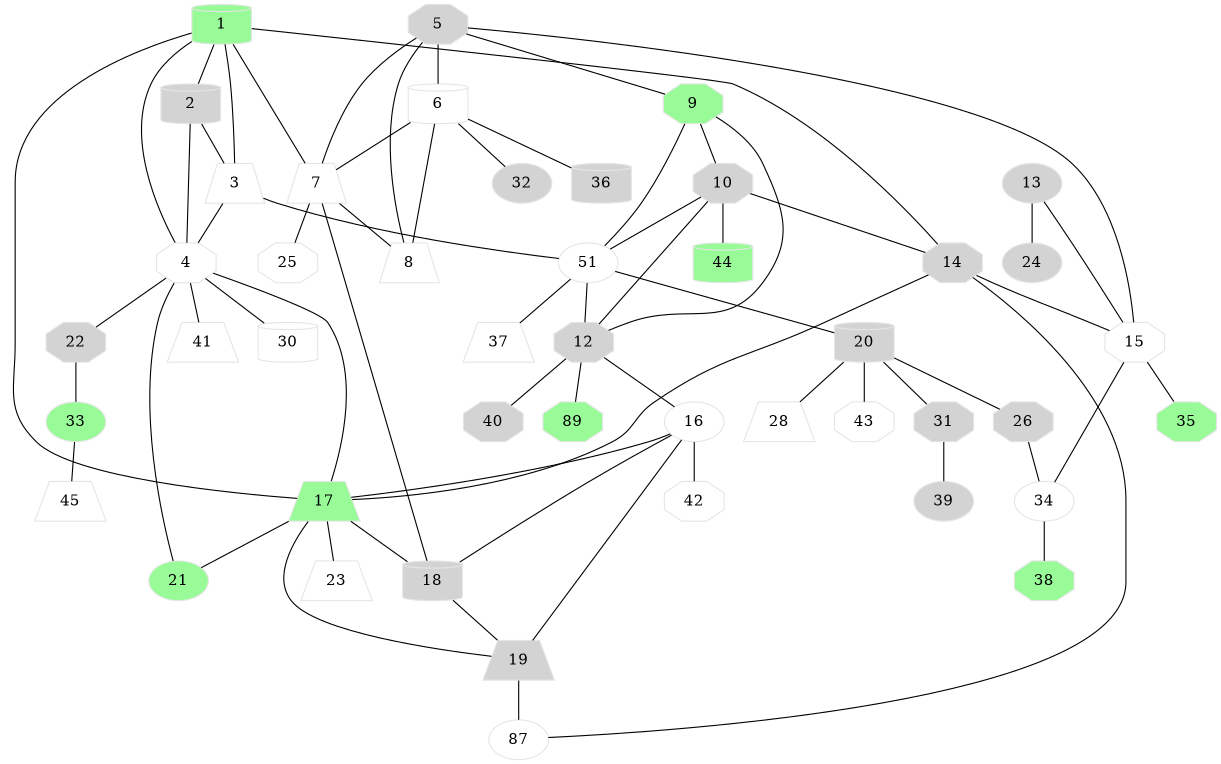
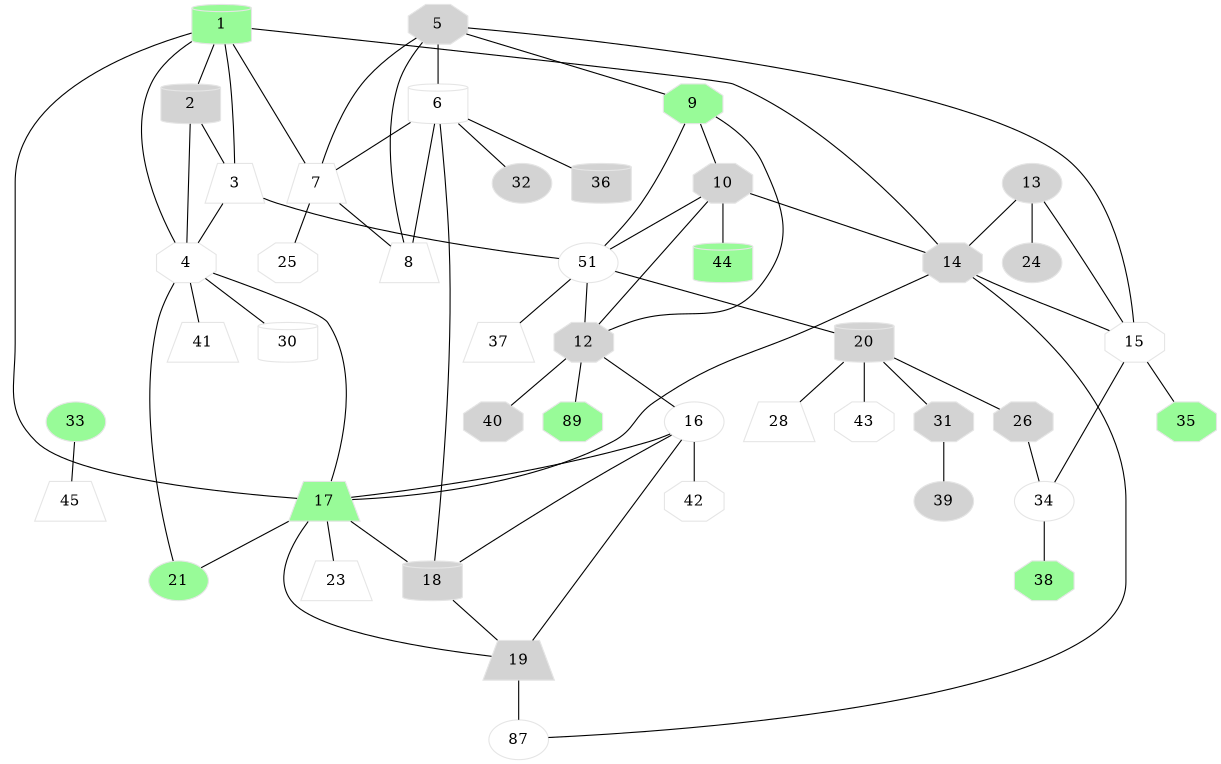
none -> (993, 223)
(76, 342) -> none
(375, 382) -> (449, 342)
